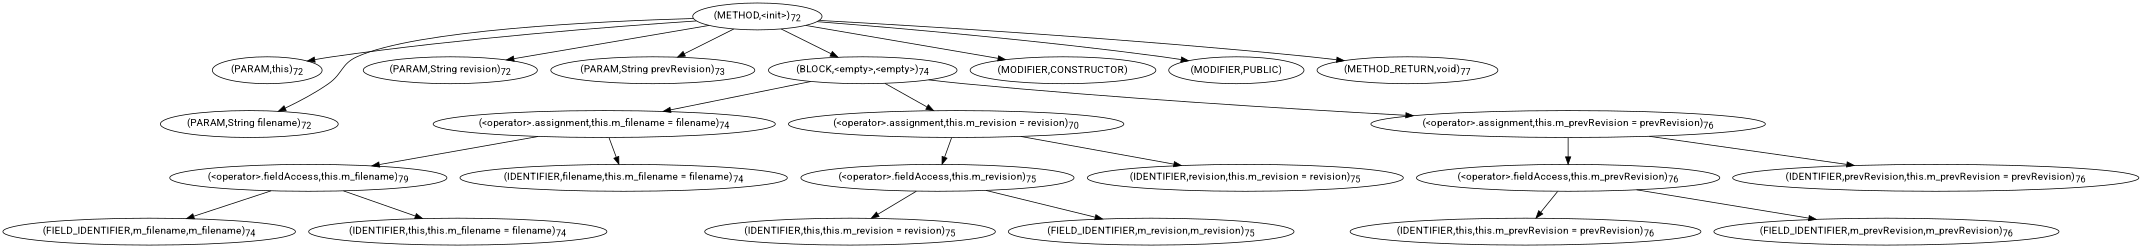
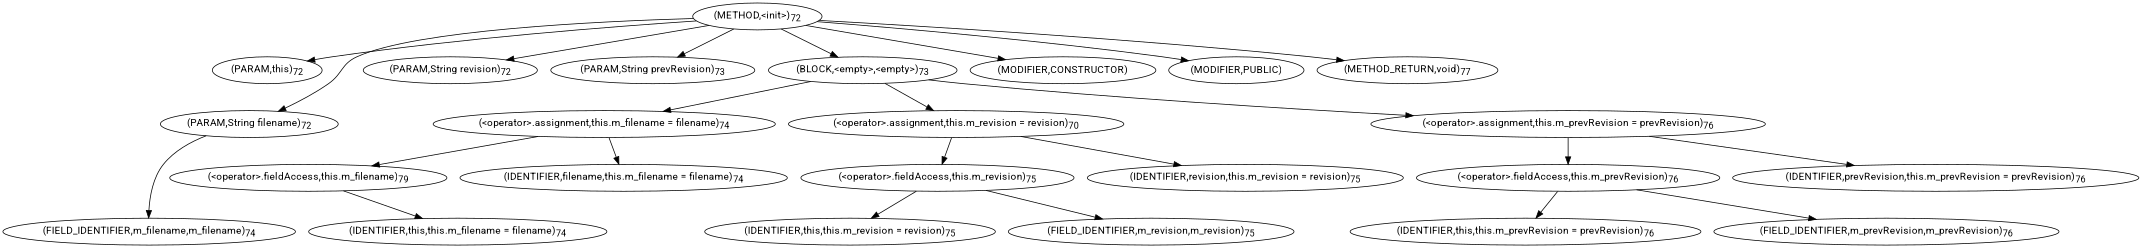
(924, 69) -> (924, 69)
(232, 204) -> (164, 163)
